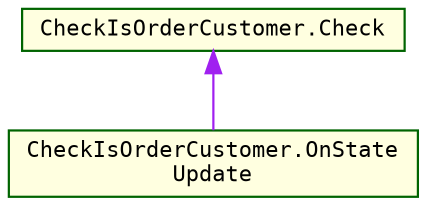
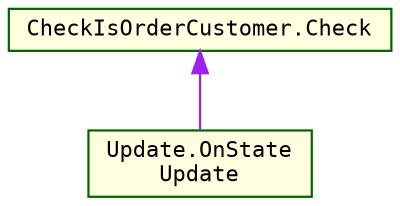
(213, 164) -> (200, 164)
